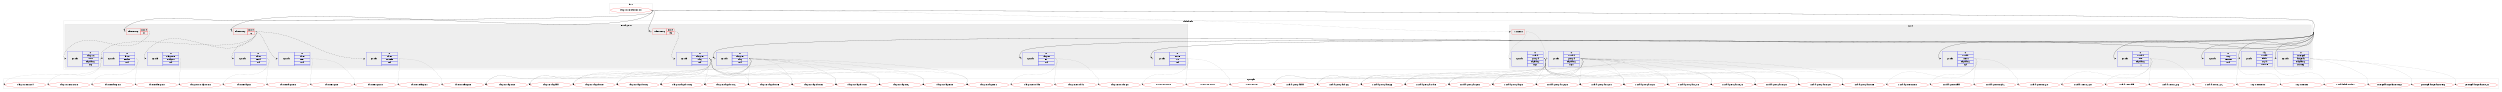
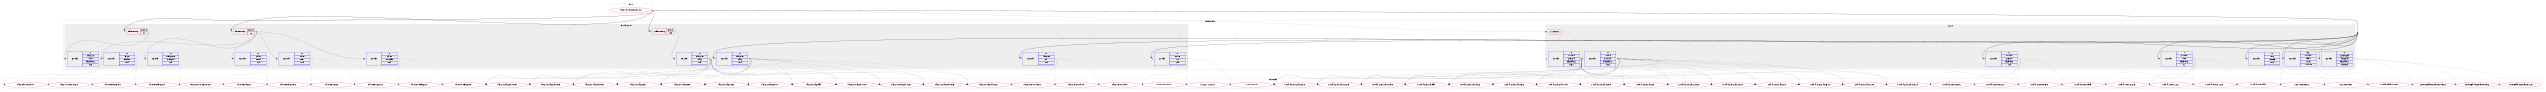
(25, 85) -> (25, 85)
(1207, 85) -> (1207, 85)
none -> (1820, 85)
